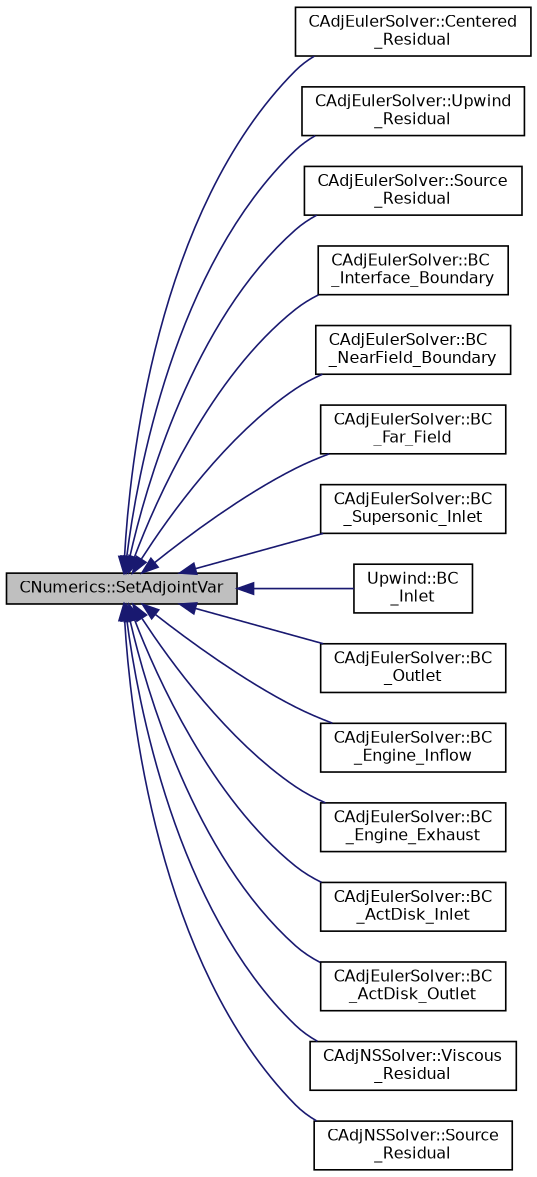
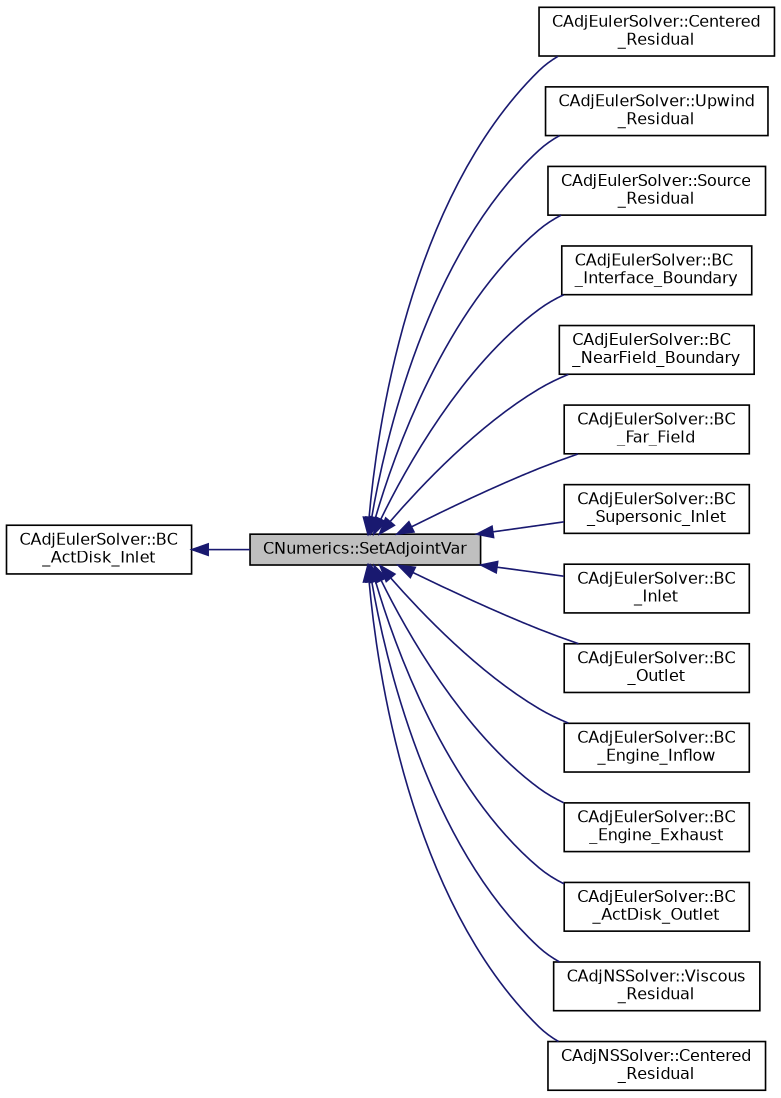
(413, 589) -> (657, 589)
(208, 766) -> (229, 550)
(413, 1145) -> (657, 1066)
